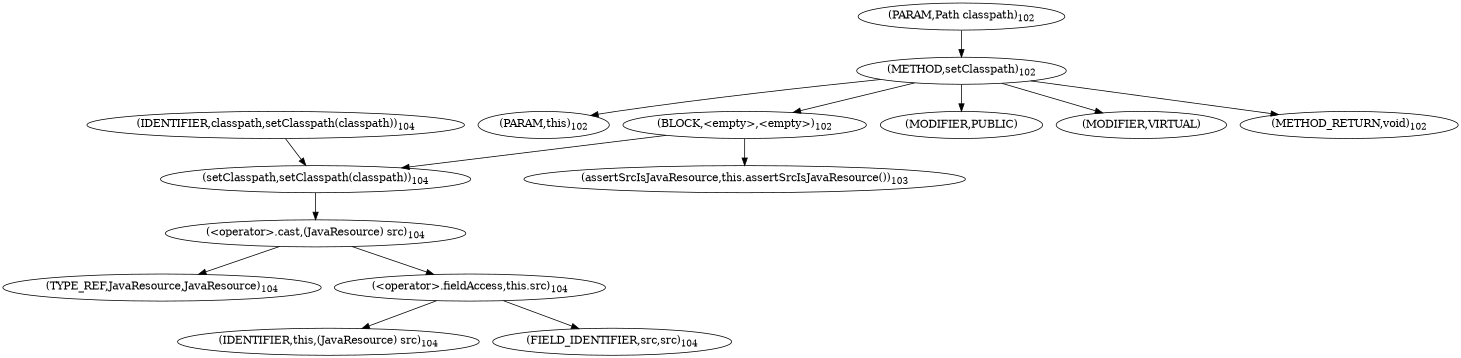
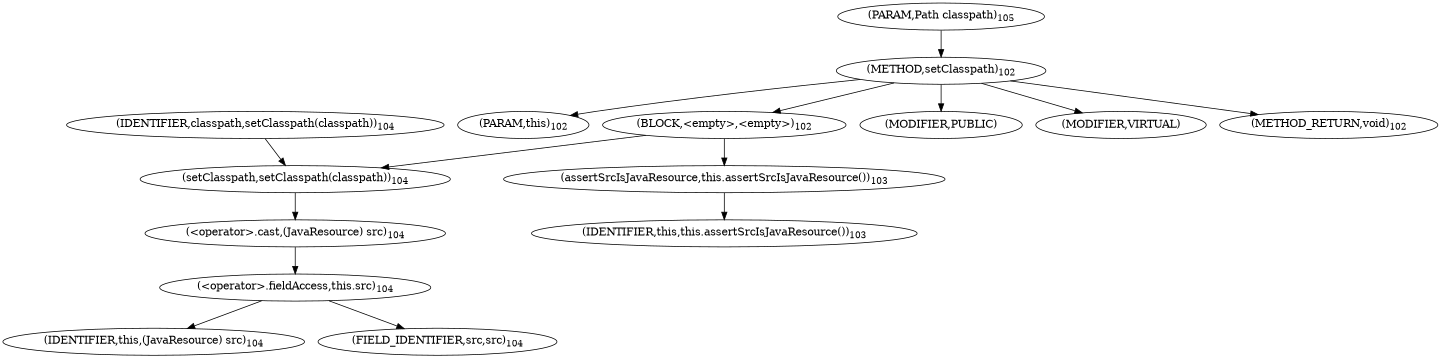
(1026, 15) -> (1006, 15)
none -> (724, 233)
(162, 288) -> none
